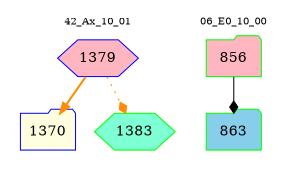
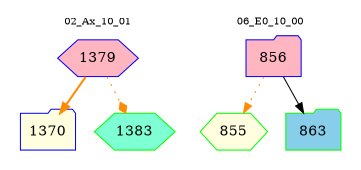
(98, 22) -> (98, 22)
(234, 58) -> (274, 58)
(234, 89) -> (291, 91)
none -> (234, 132)
